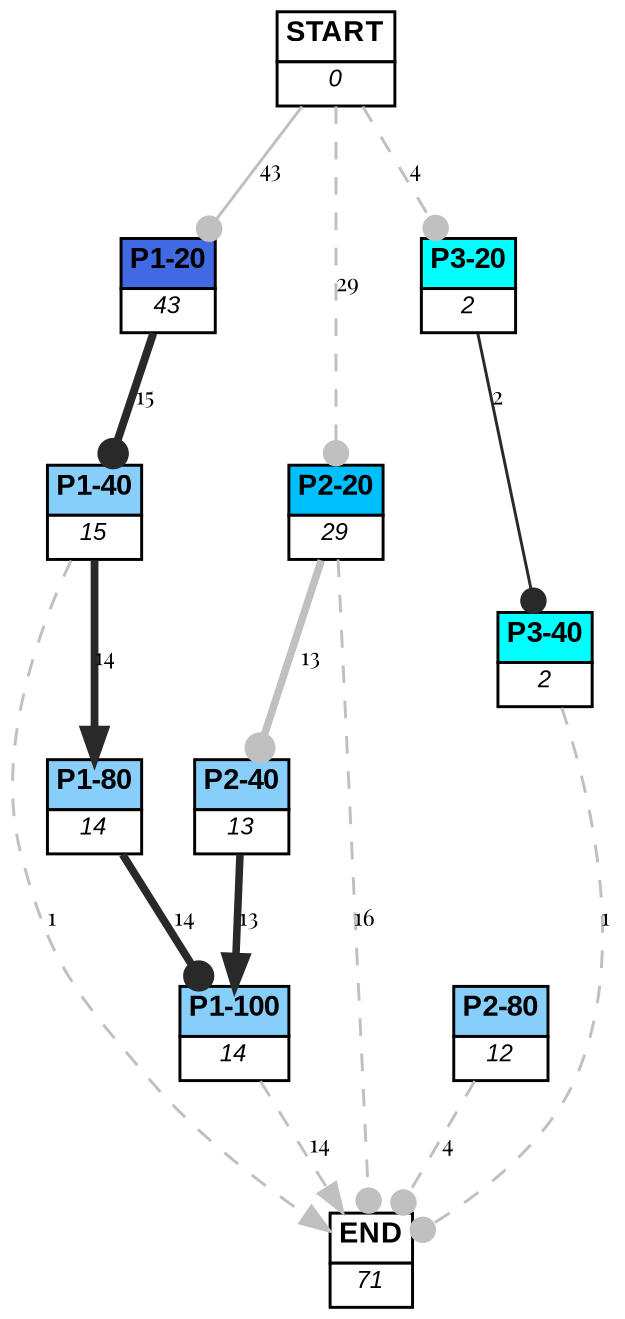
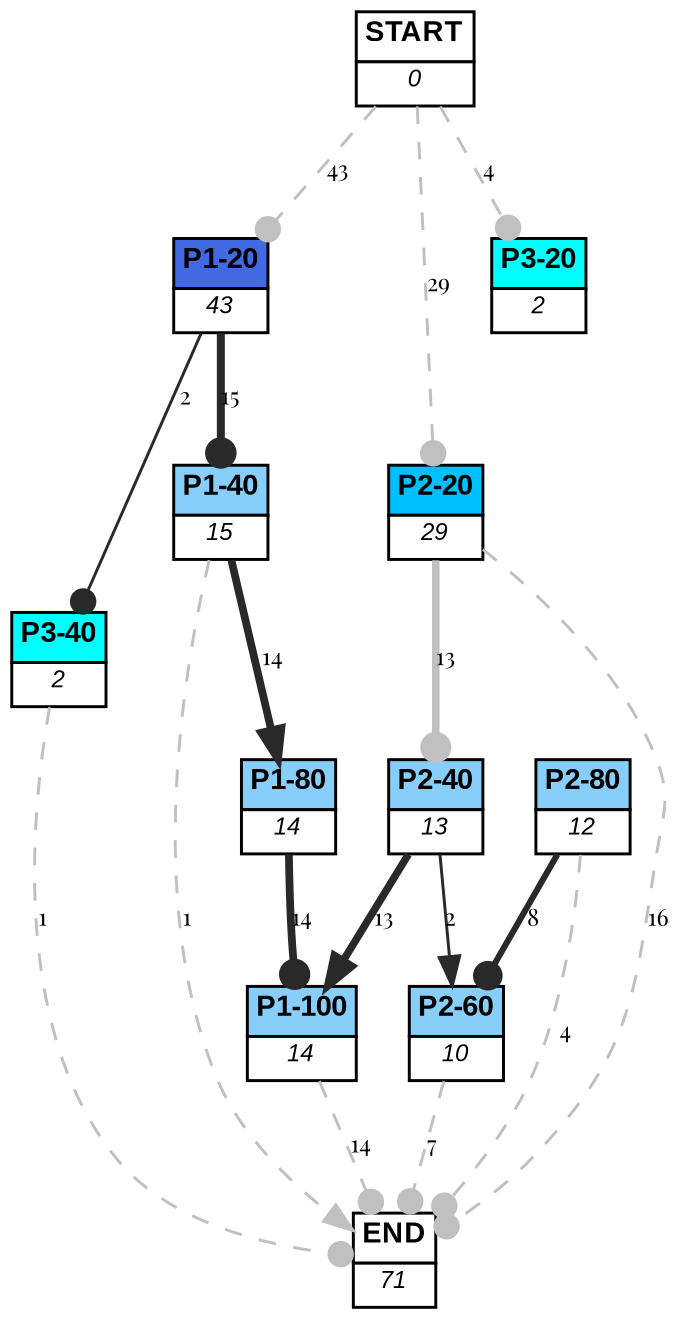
(259, 163) -> (326, 163)
(504, 461) -> (145, 462)
none -> (456, 1034)
(293, 1134) -> (343, 1136)
